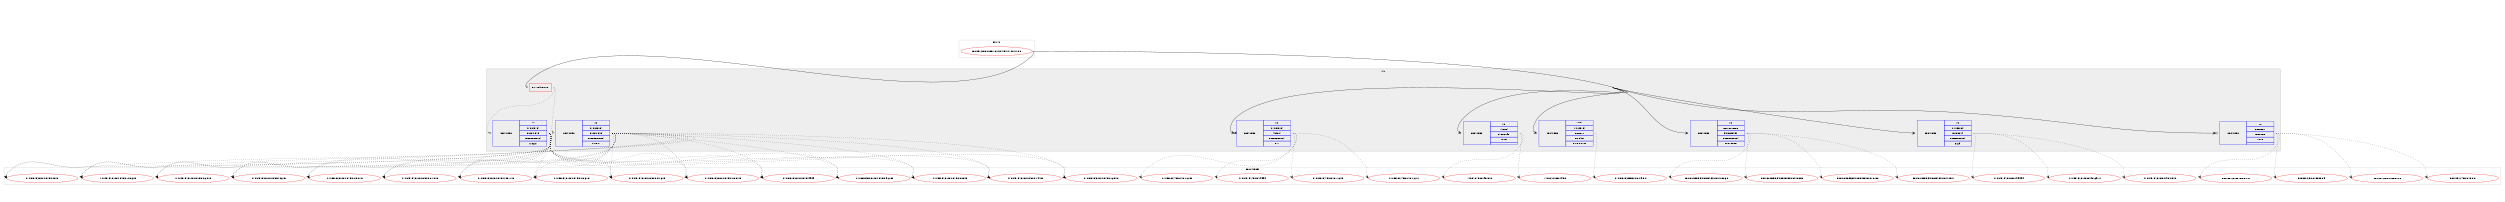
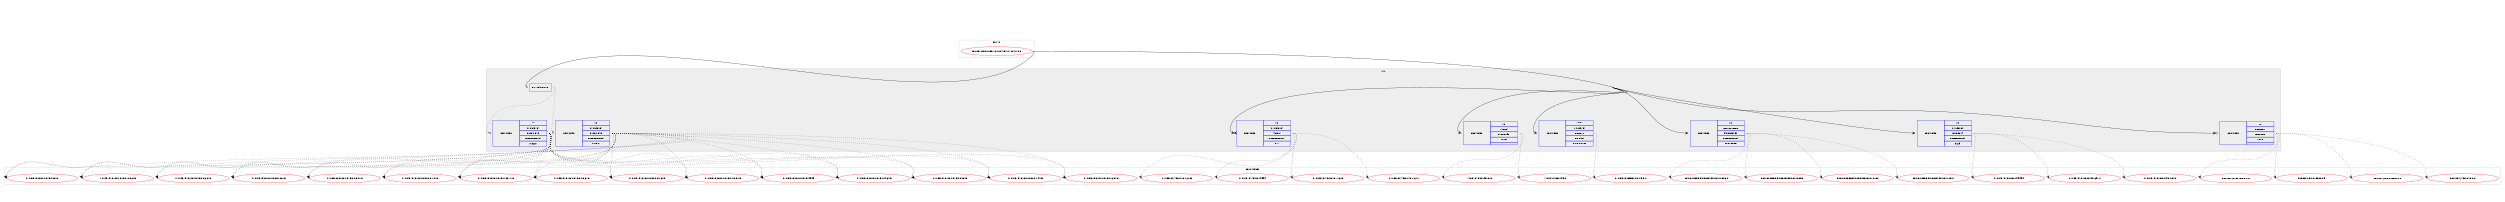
(874, 178) -> (874, 178)
